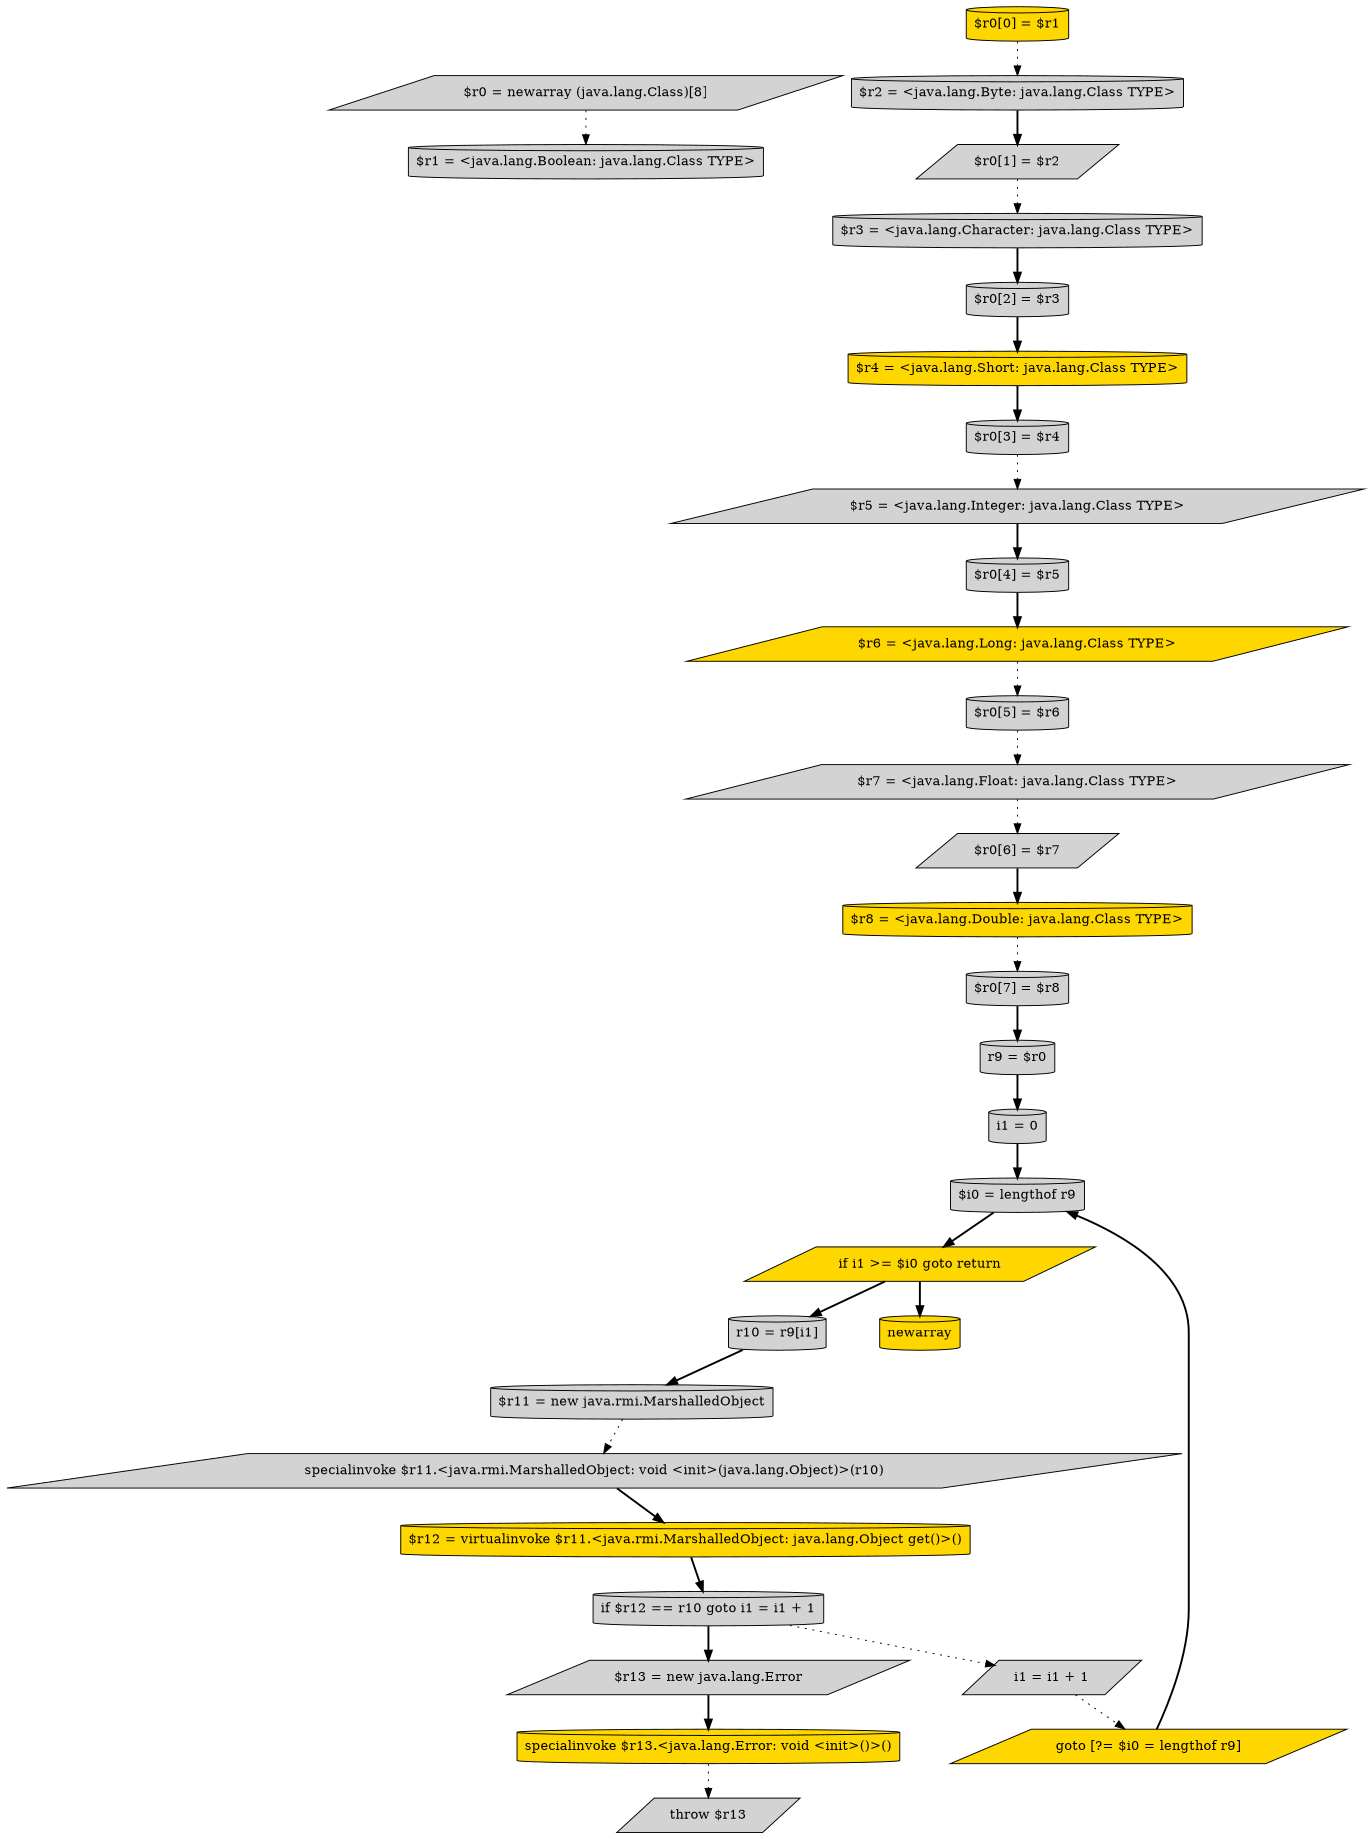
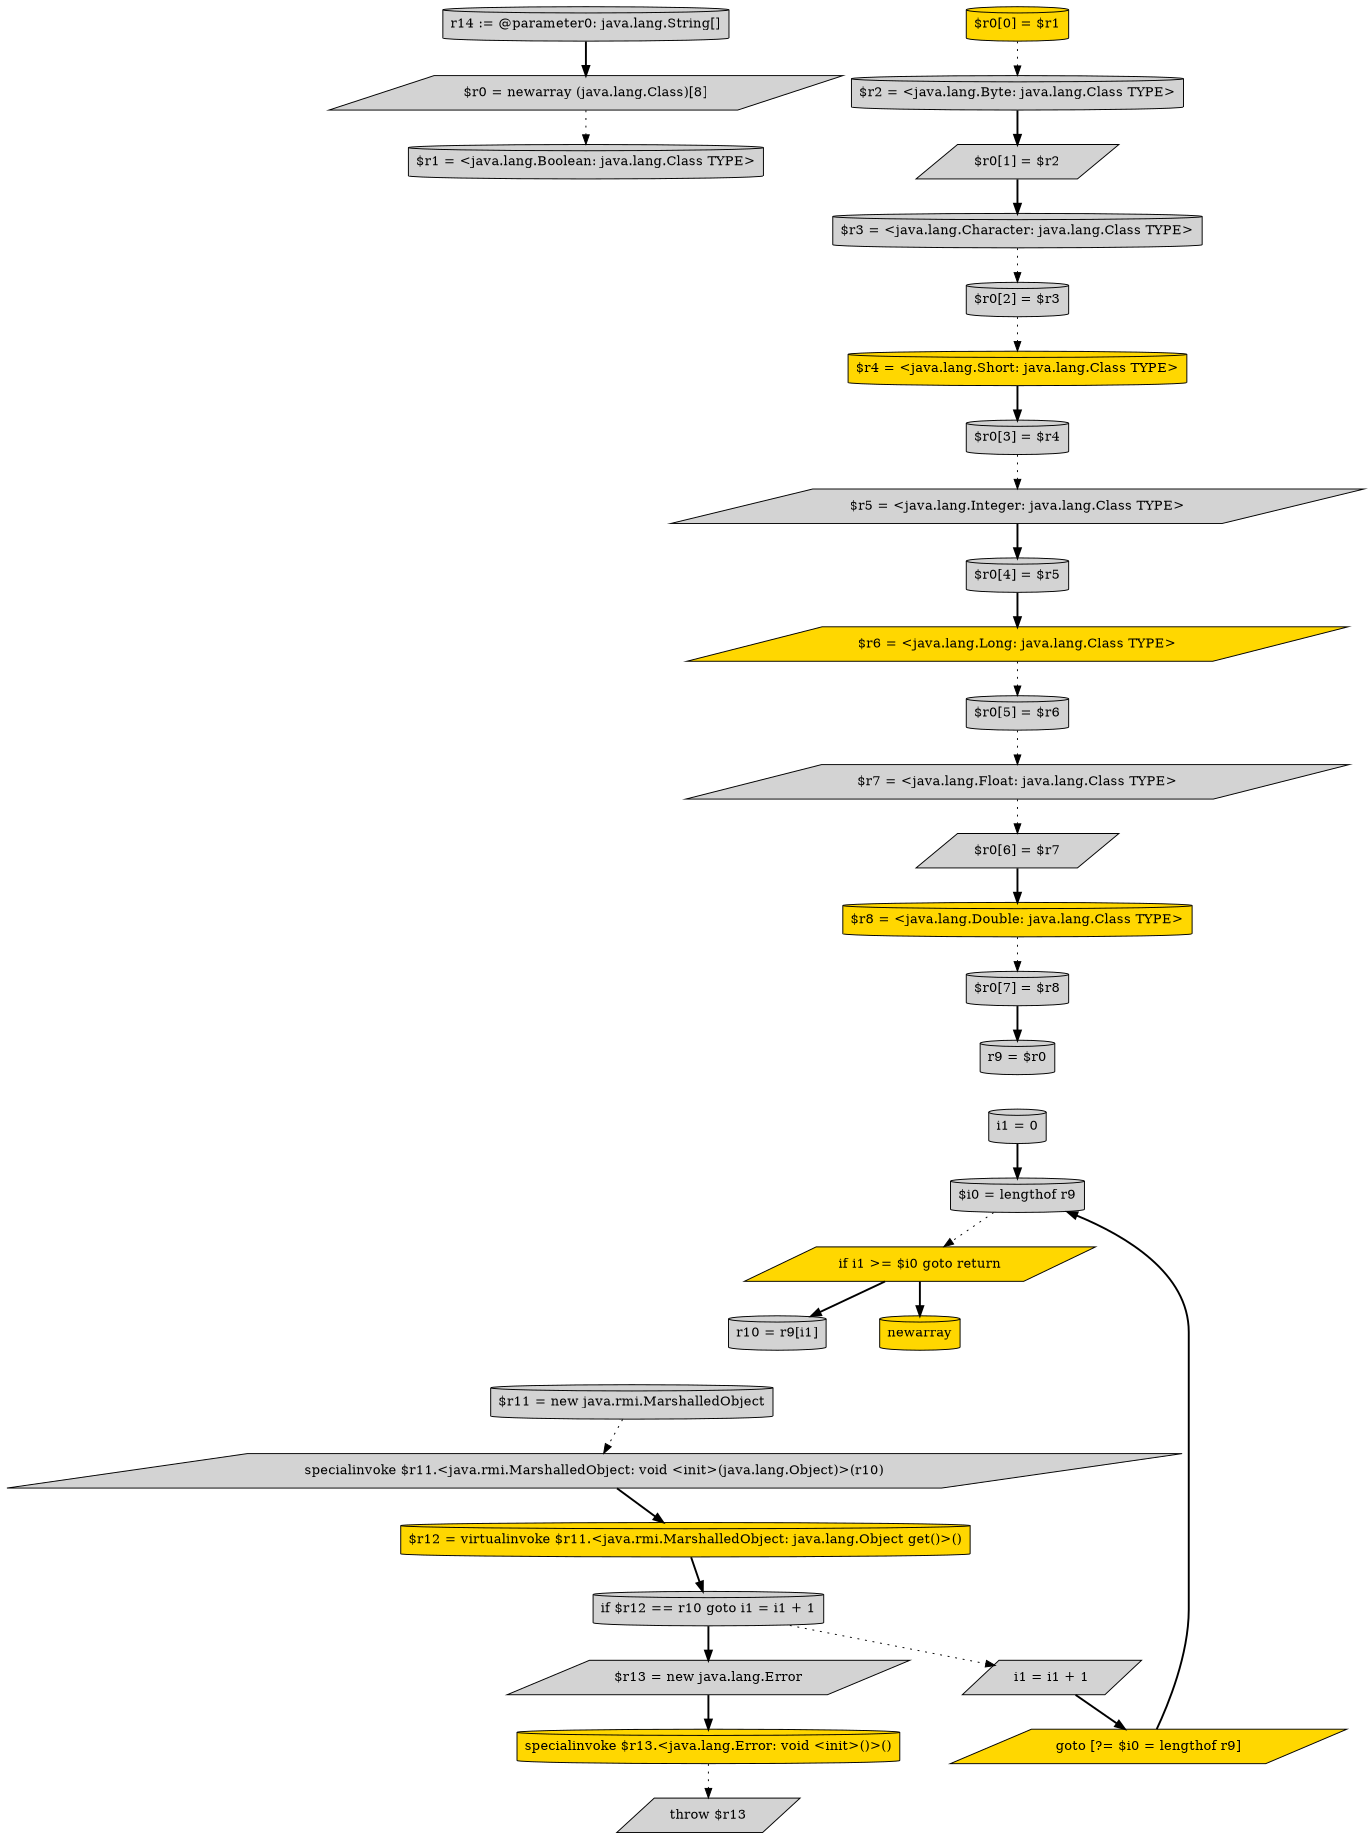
none -> (586, 24)
(1017, 191) -> (1017, 191)
(1017, 260) -> (1017, 260)
(1017, 329) -> (1017, 329)
(1017, 1087) -> none
(973, 1227) -> (973, 1227)
(710, 1365) -> none
(1096, 1709) -> (1096, 1709)
